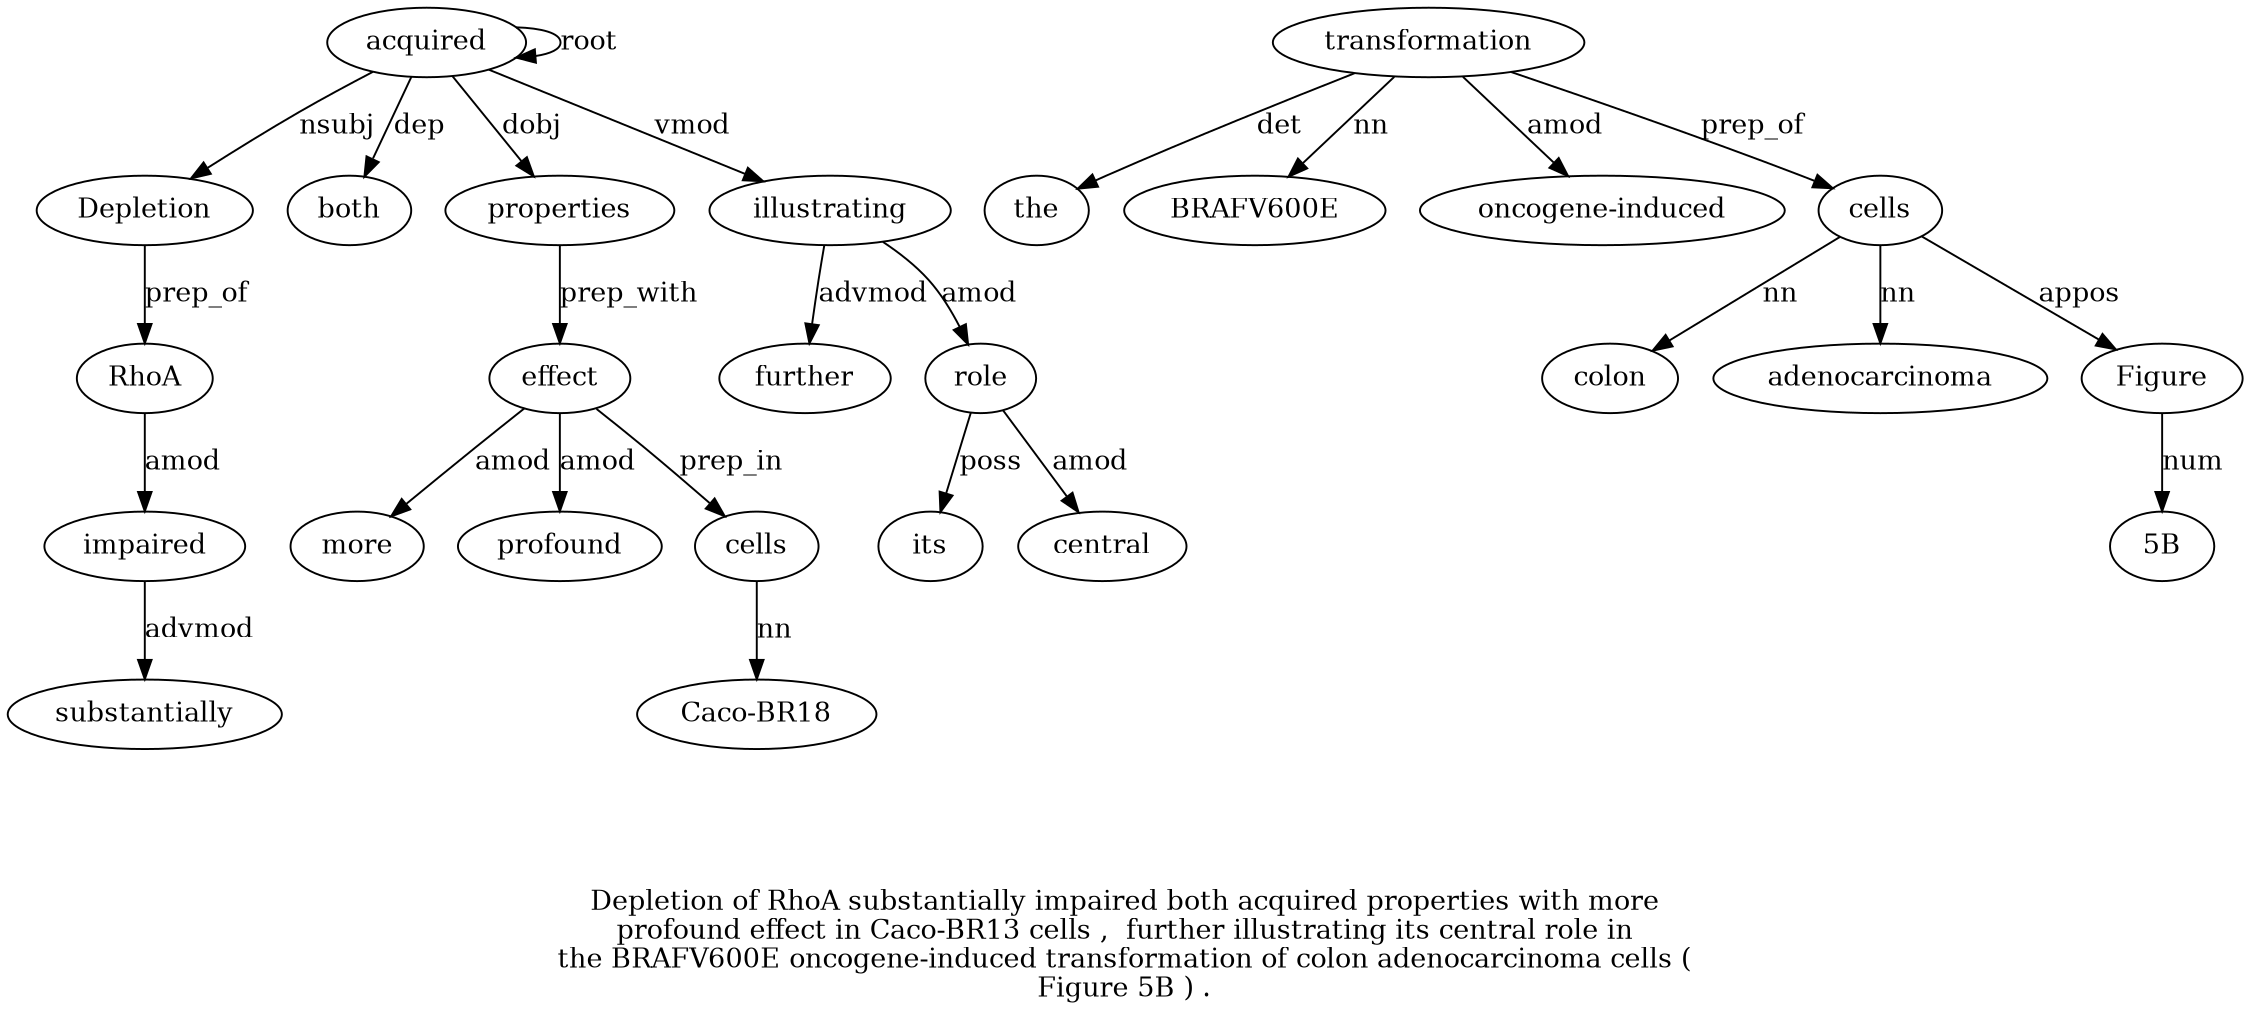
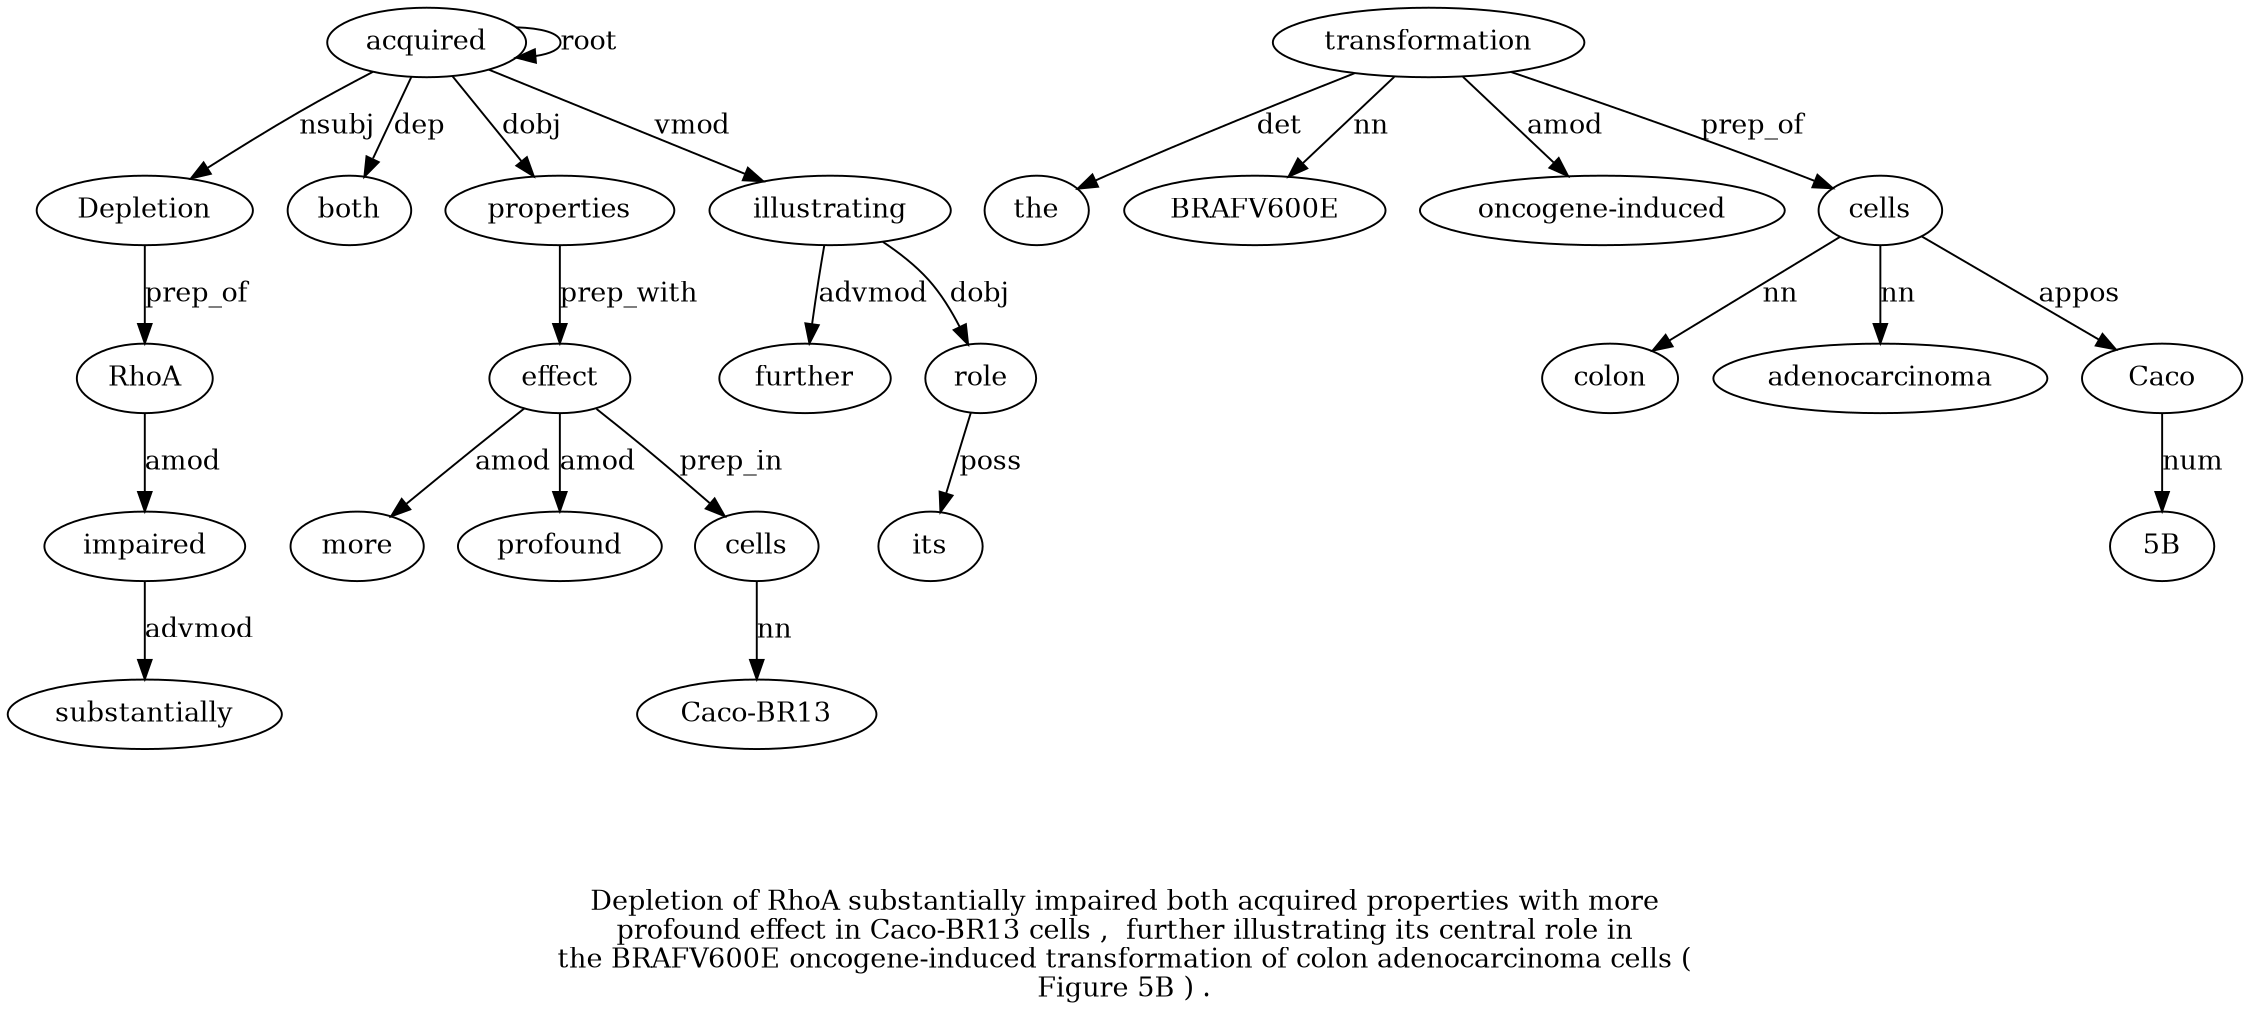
(980, 294) -> (980, 294)
(2162, 378) -> (2162, 378)
(1102, 546) -> none
(757, 714) -> (757, 714)
